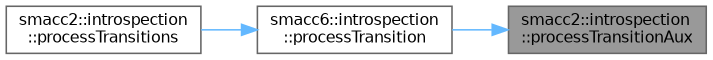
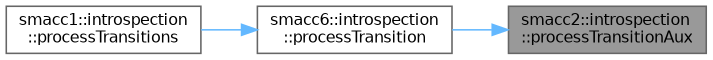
(104, 30) -> (104, 30)
